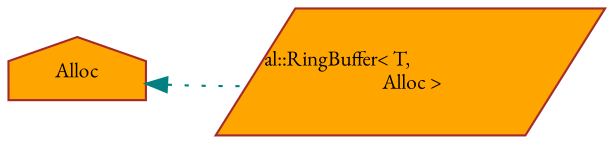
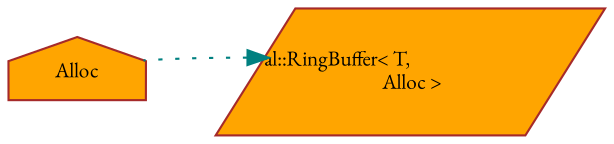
(210, 86) -> (195, 58)
